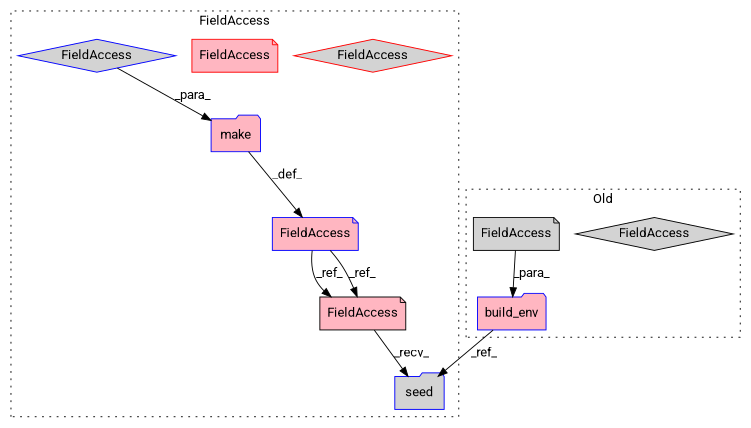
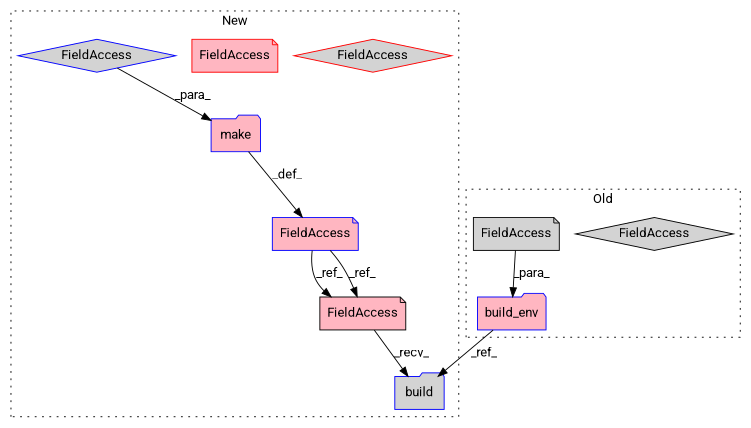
(235, 21) -> (235, 21)
(419, 393) -> (419, 393)
